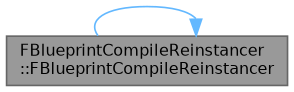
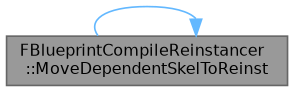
(147, 61) -> (147, 61)
